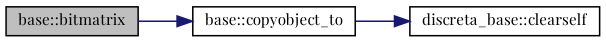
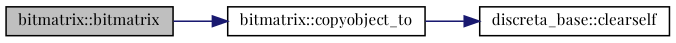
(72, 21) -> (90, 21)
(274, 21) -> (326, 21)
